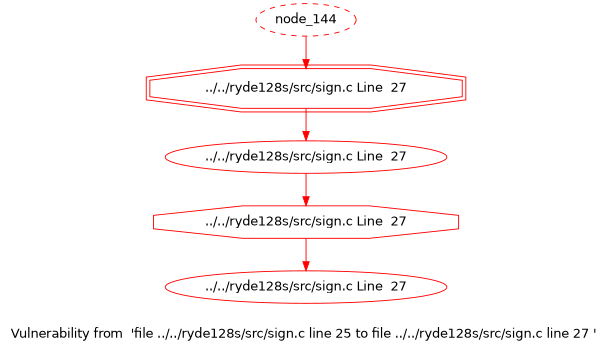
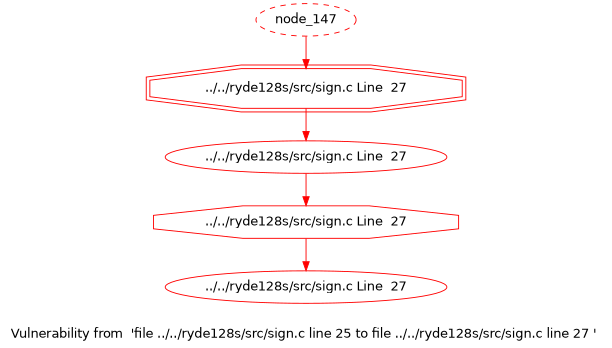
(306, 20) -> (306, 20)
